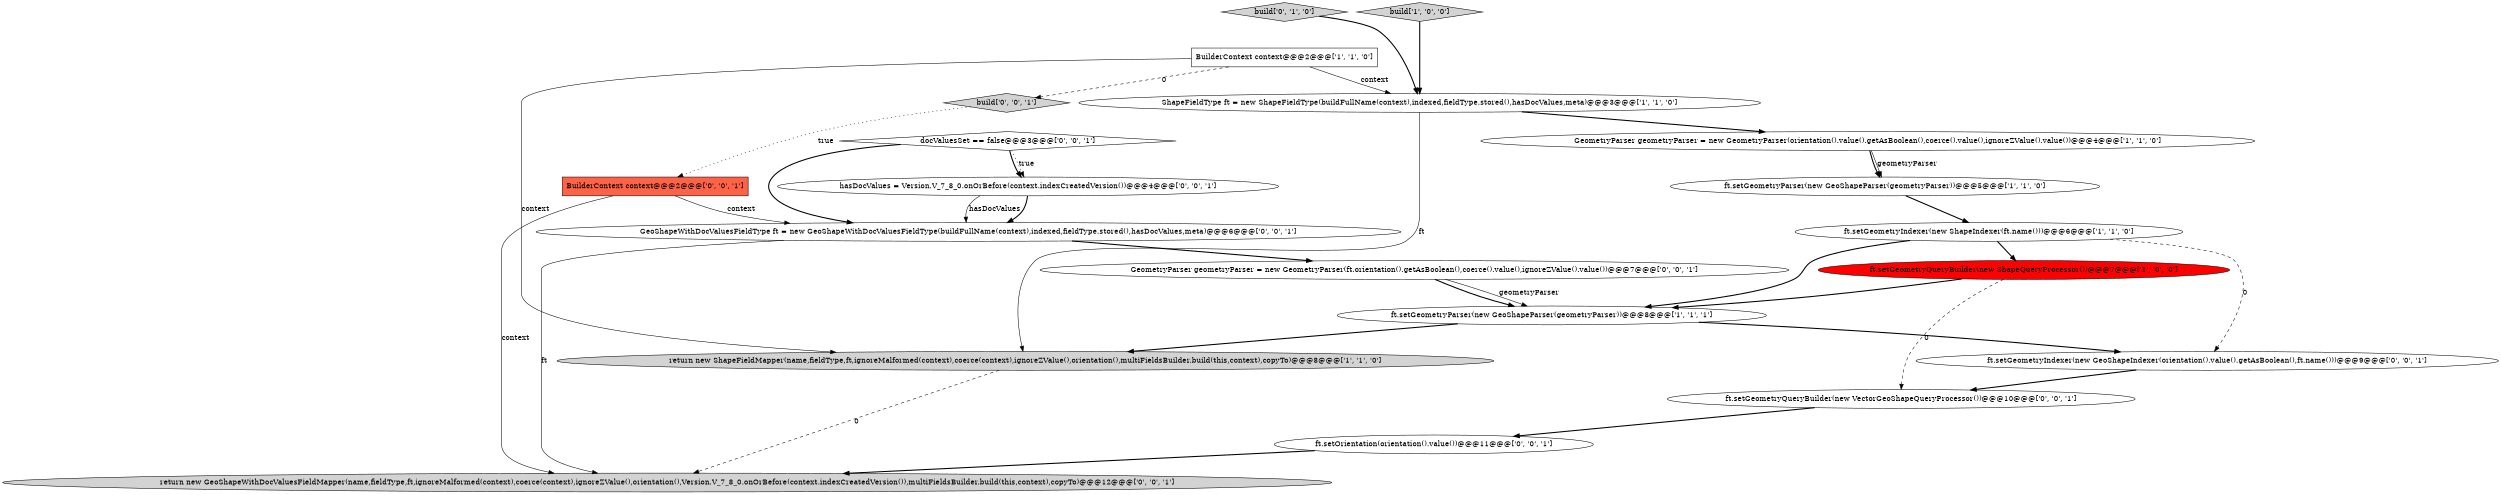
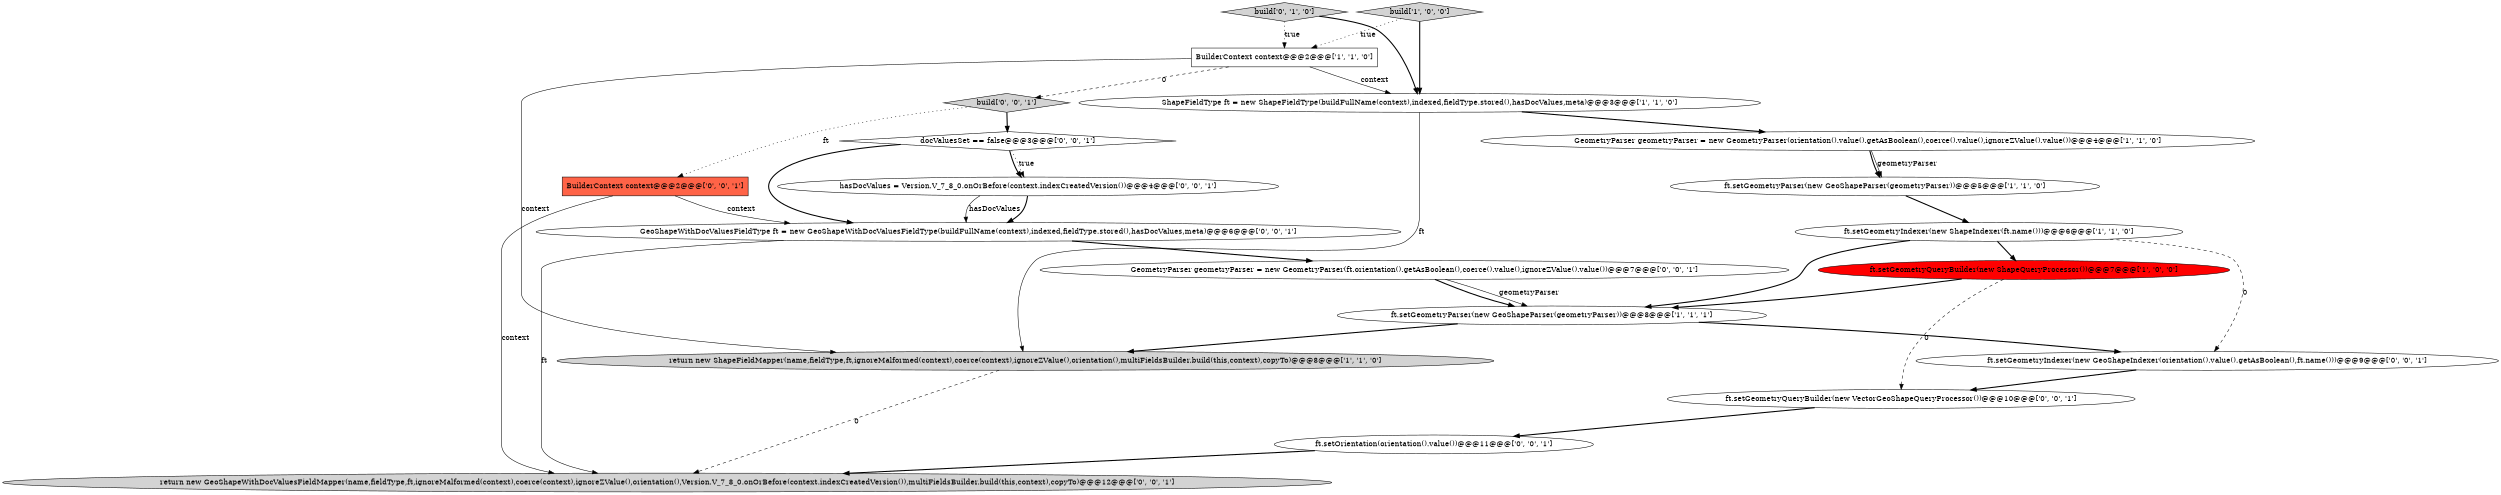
none -> (1284, 32)
none -> (1359, 33)
none -> (1007, 119)
(826, 141) -> (826, 141)
